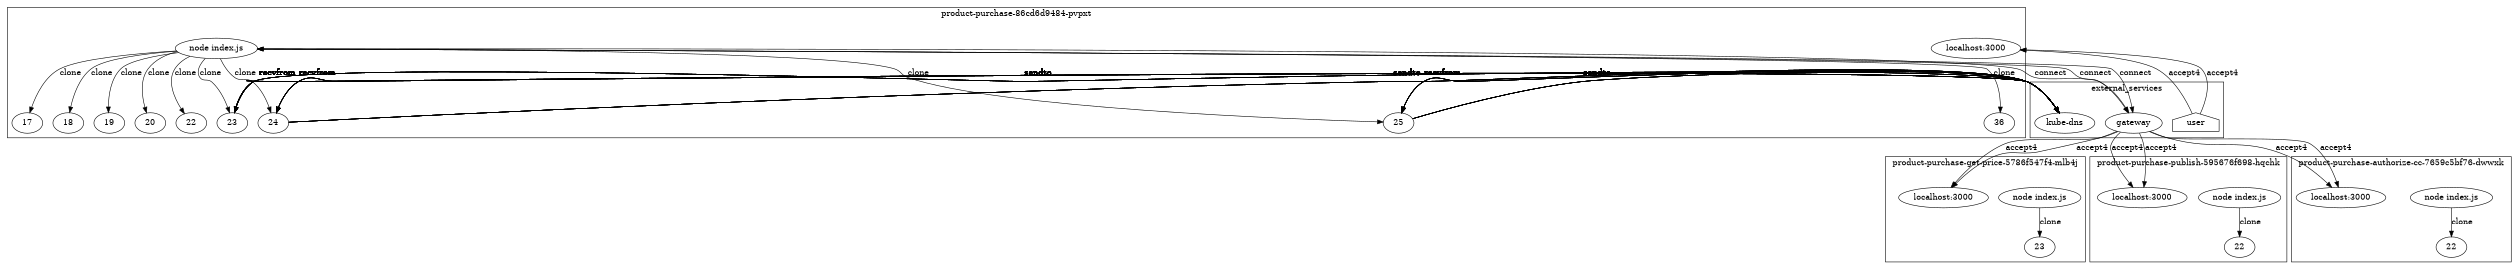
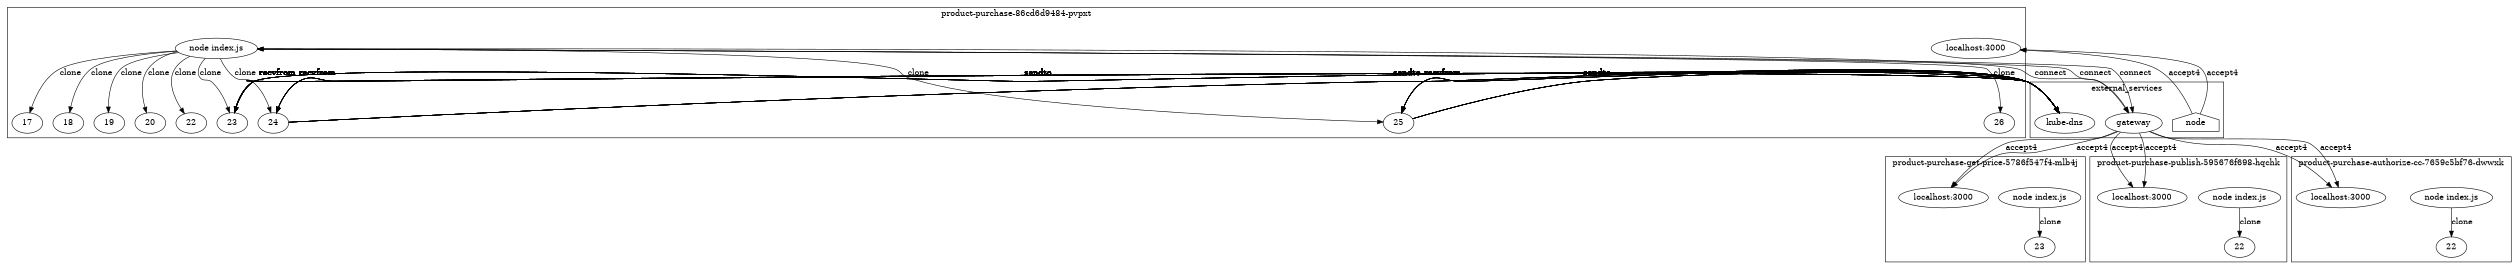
(1999, 123) -> (1999, 123)
(2196, 123) -> (2196, 123)
